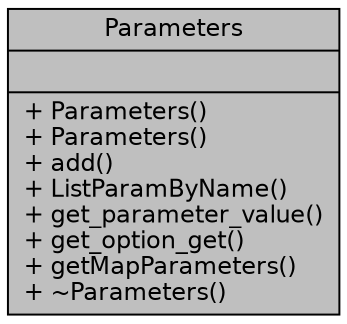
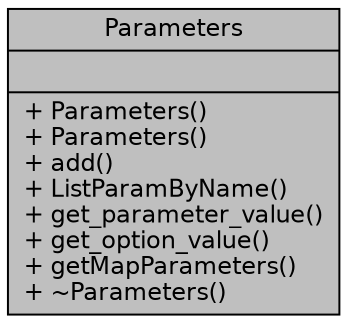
(135, 241) -> (147, 241)
